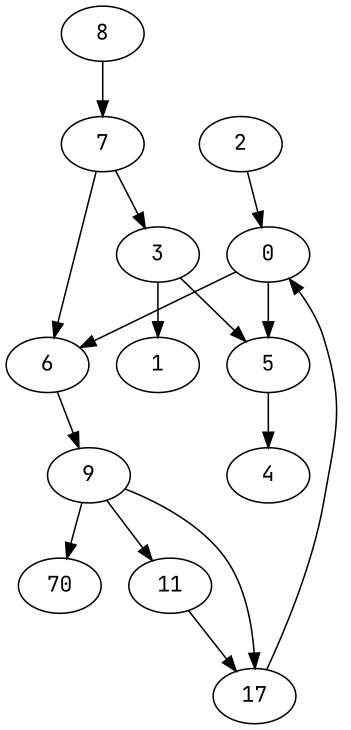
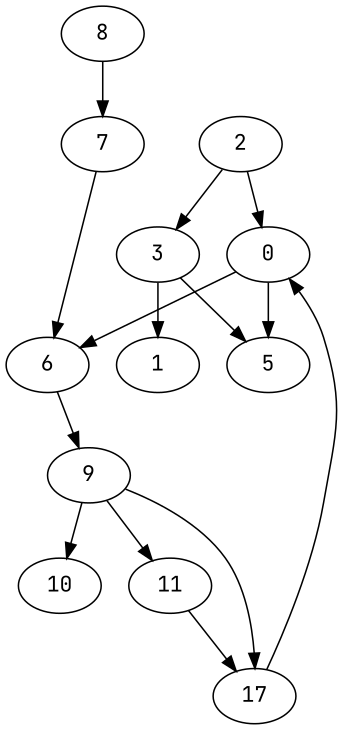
(127, 192) -> (204, 193)
(268, 475) -> none
(60, 586) -> (60, 586)
